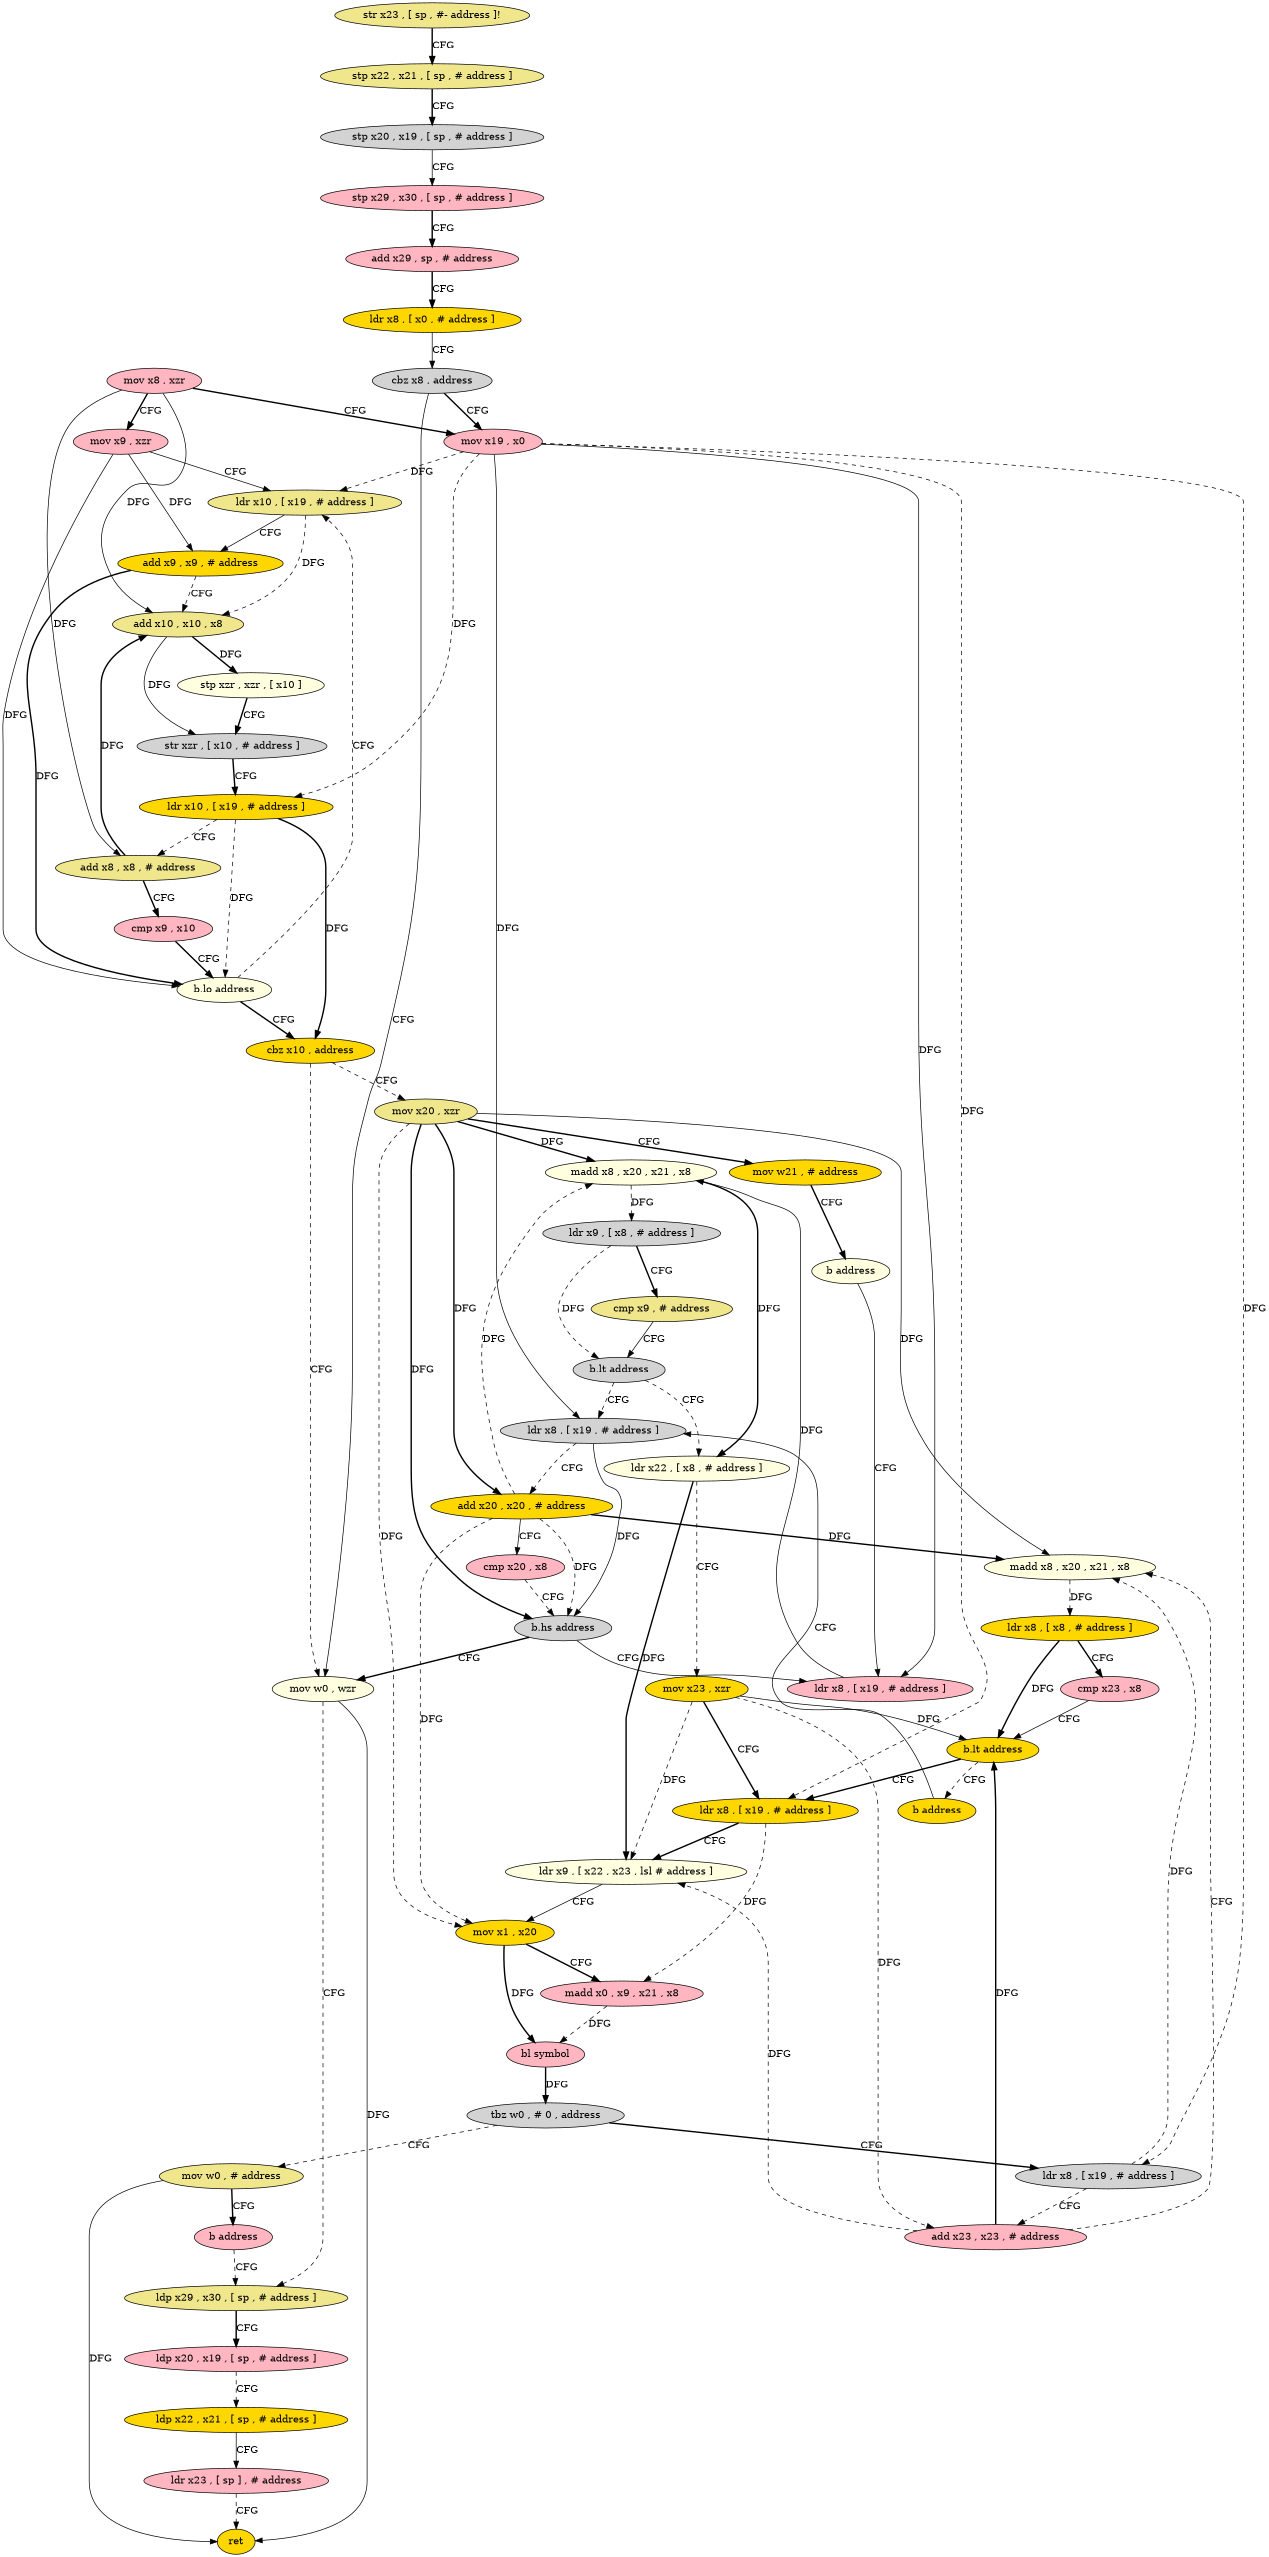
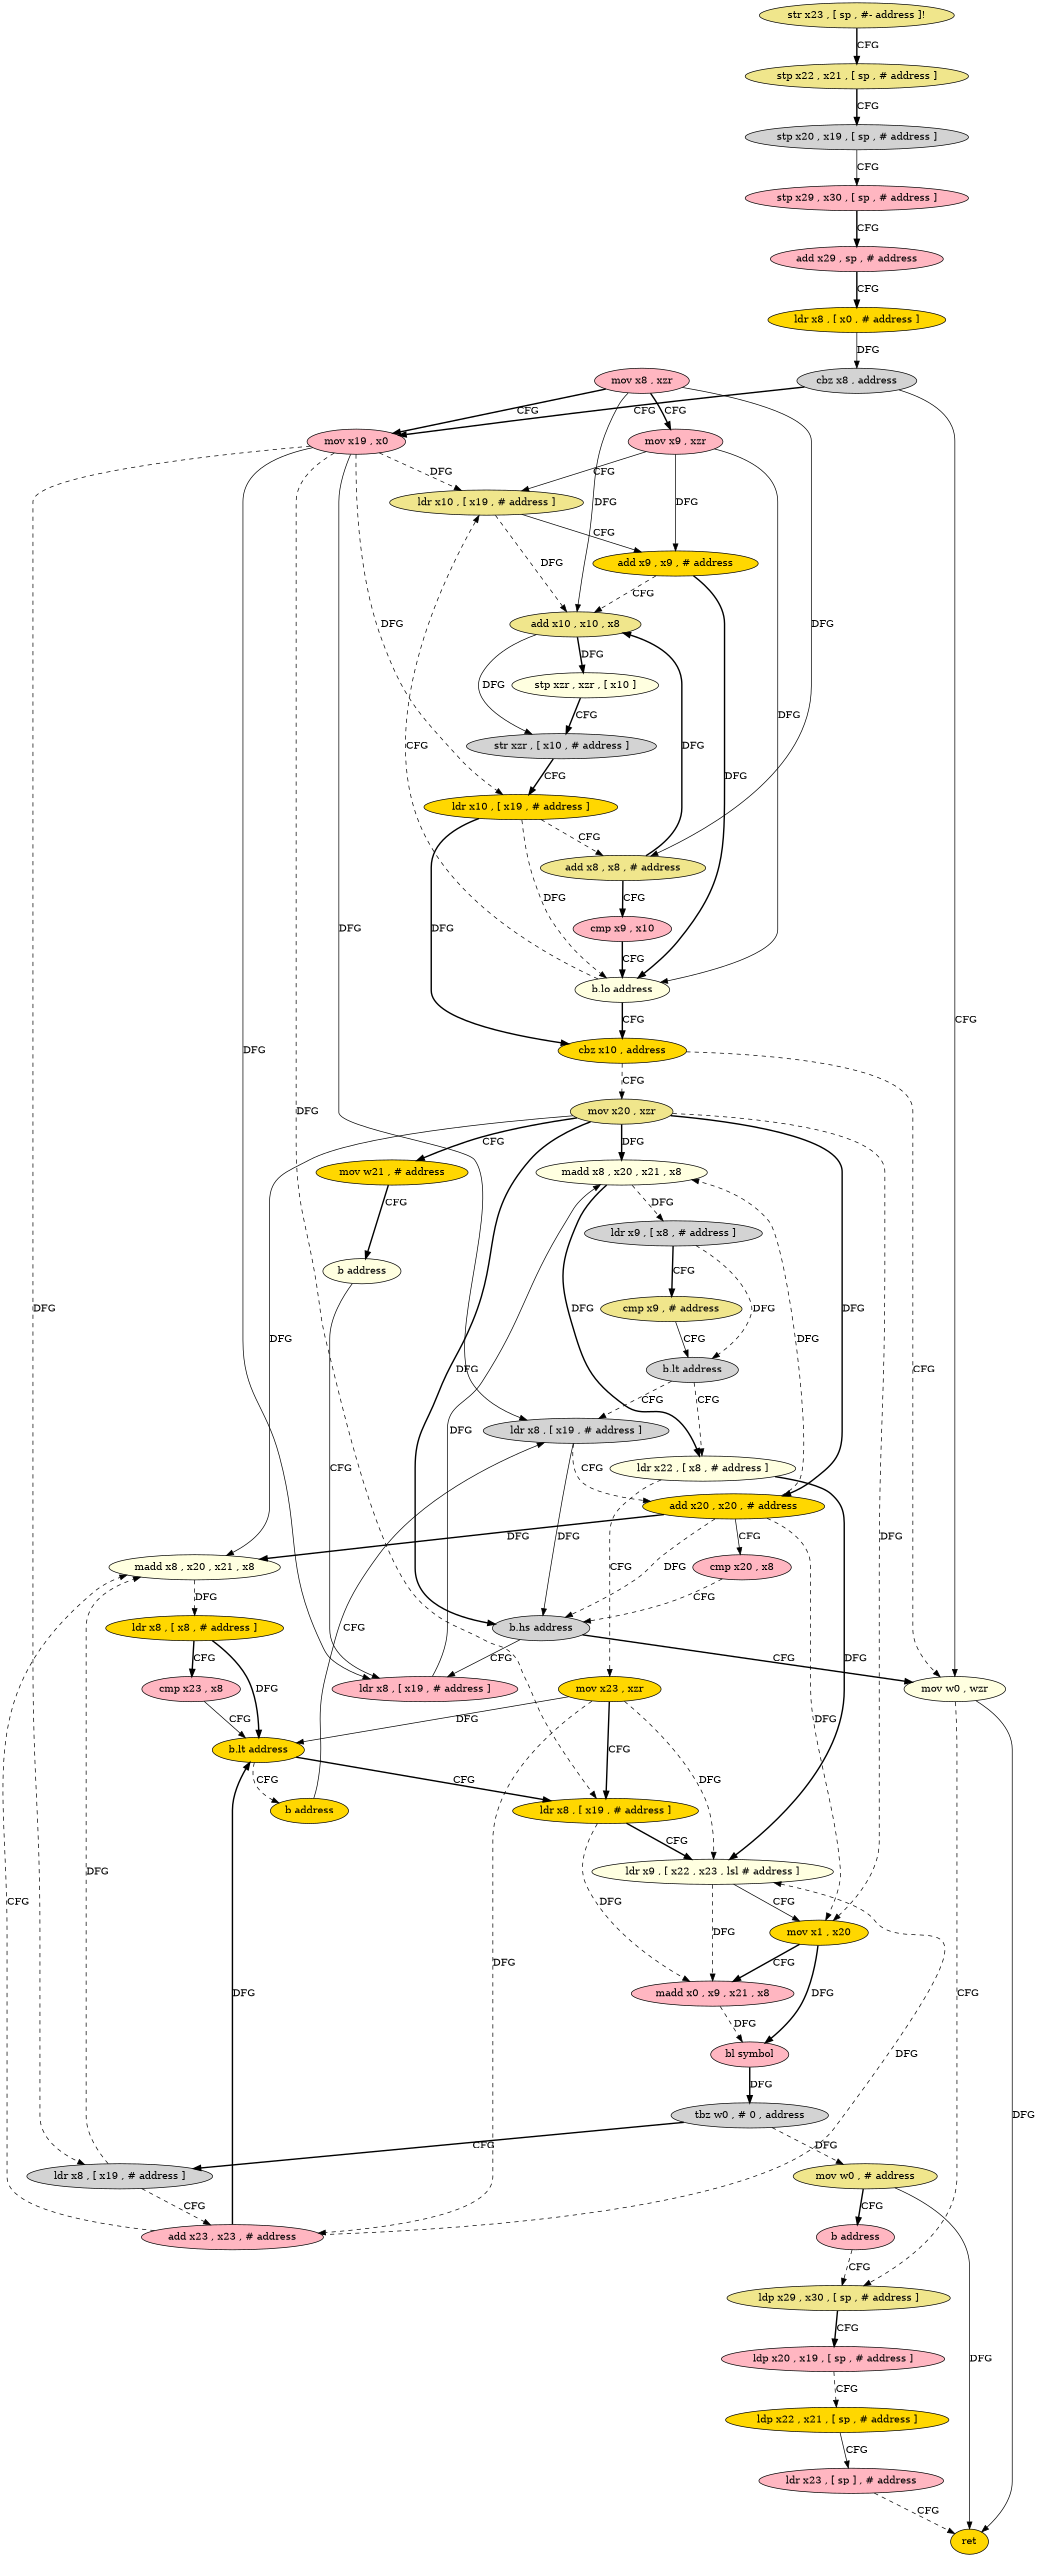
(443, 350) -> (868, 350)
none -> (713, 1929)
(419, 2146) -> (826, 2146)
